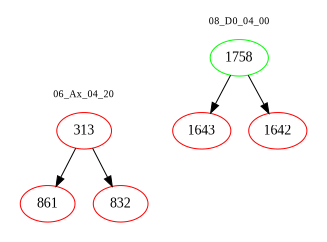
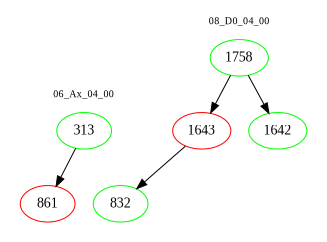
(84, 95) -> (84, 95)
(84, 131) -> (84, 131)
(278, 131) -> (278, 131)
(100, 163) -> (165, 164)
(121, 204) -> (121, 204)
